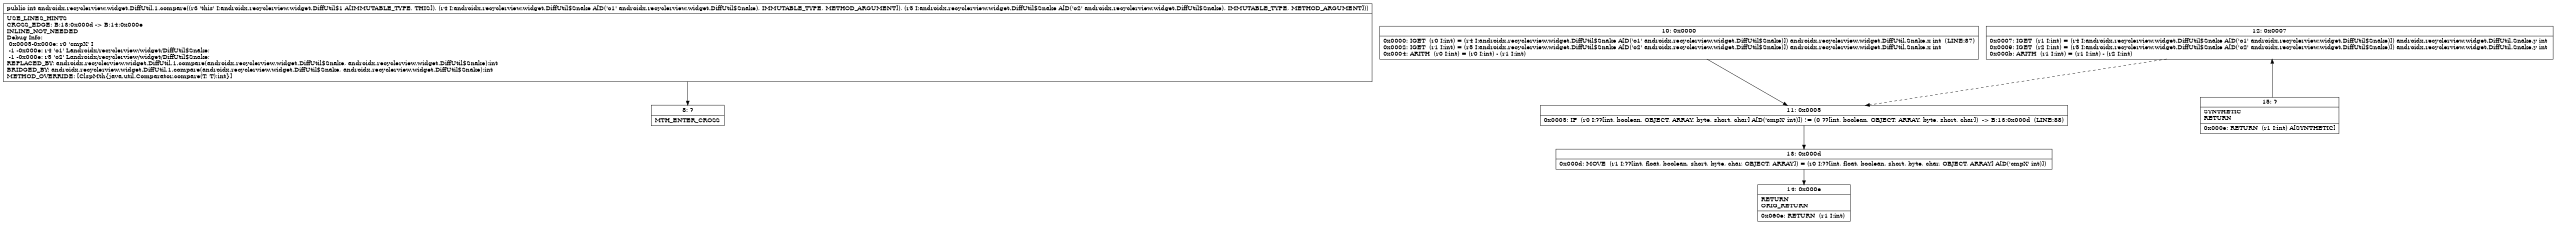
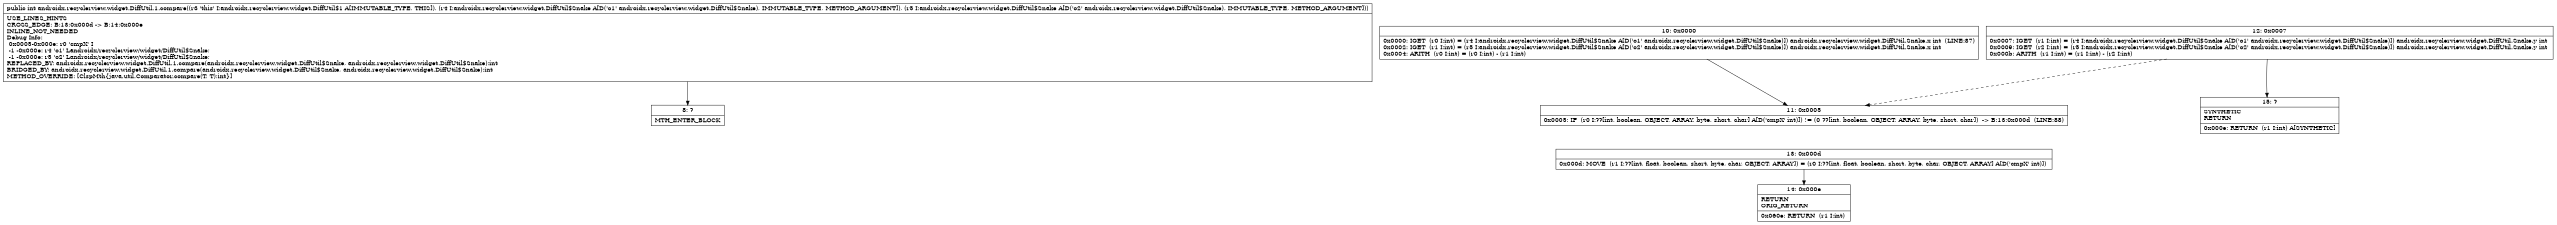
(2273, 80) -> (2267, 76)
(688, 120) -> (688, 120)
(1804, 135) -> none
